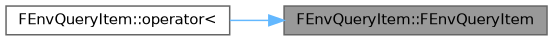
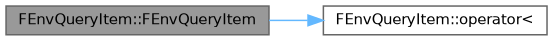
(249, 20) -> (288, 20)
